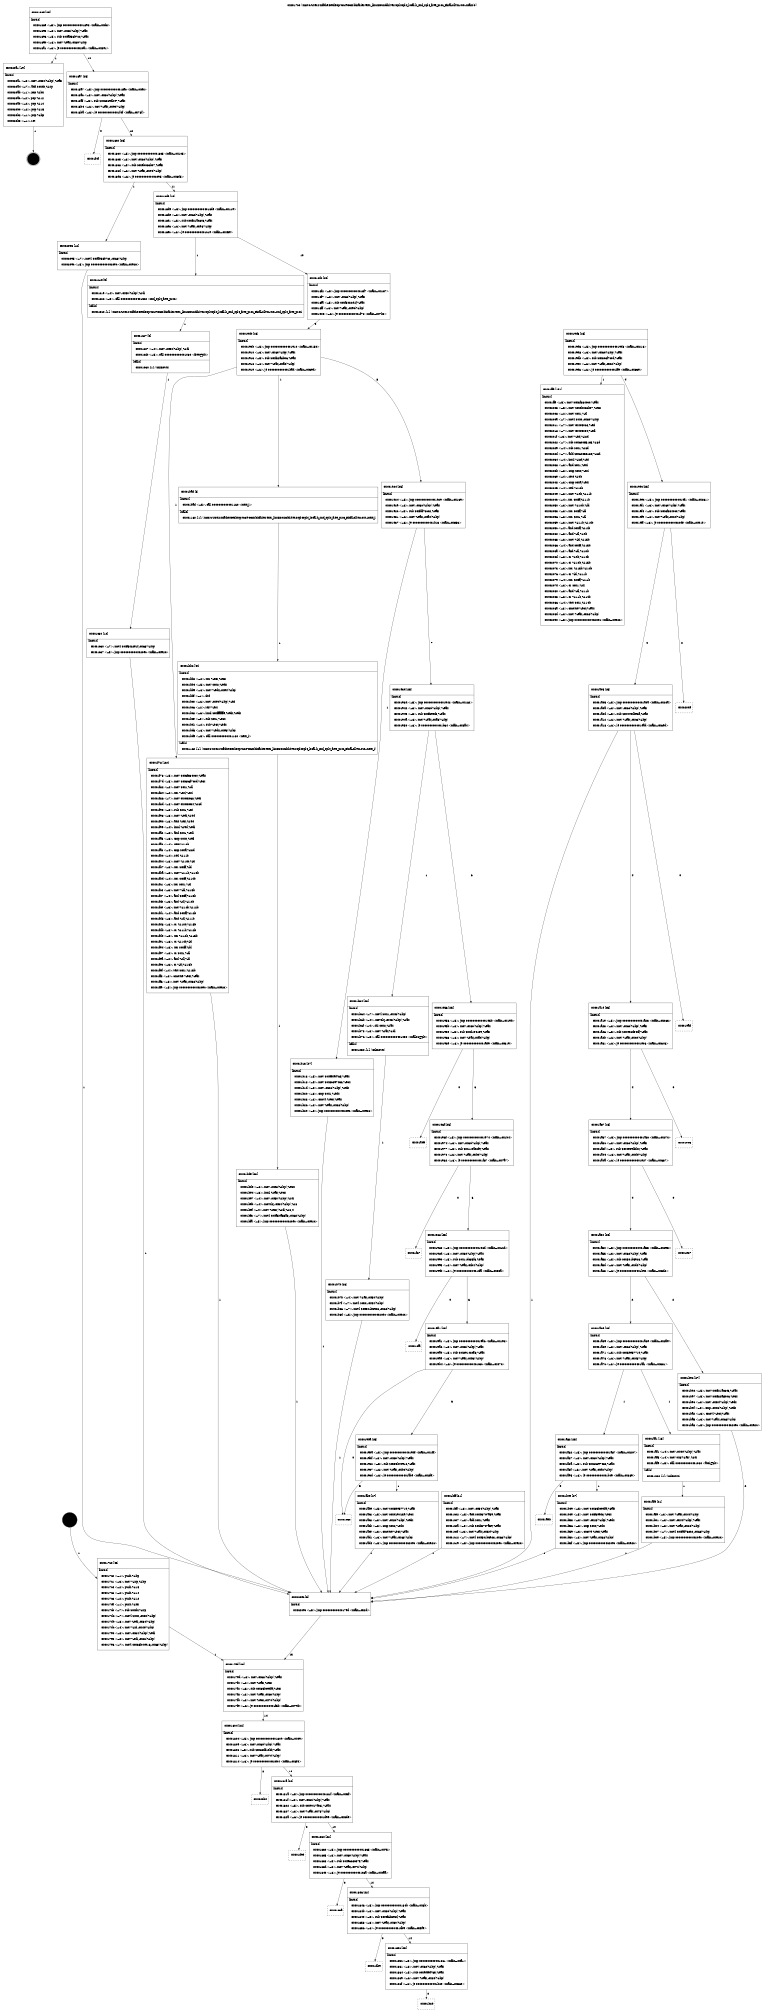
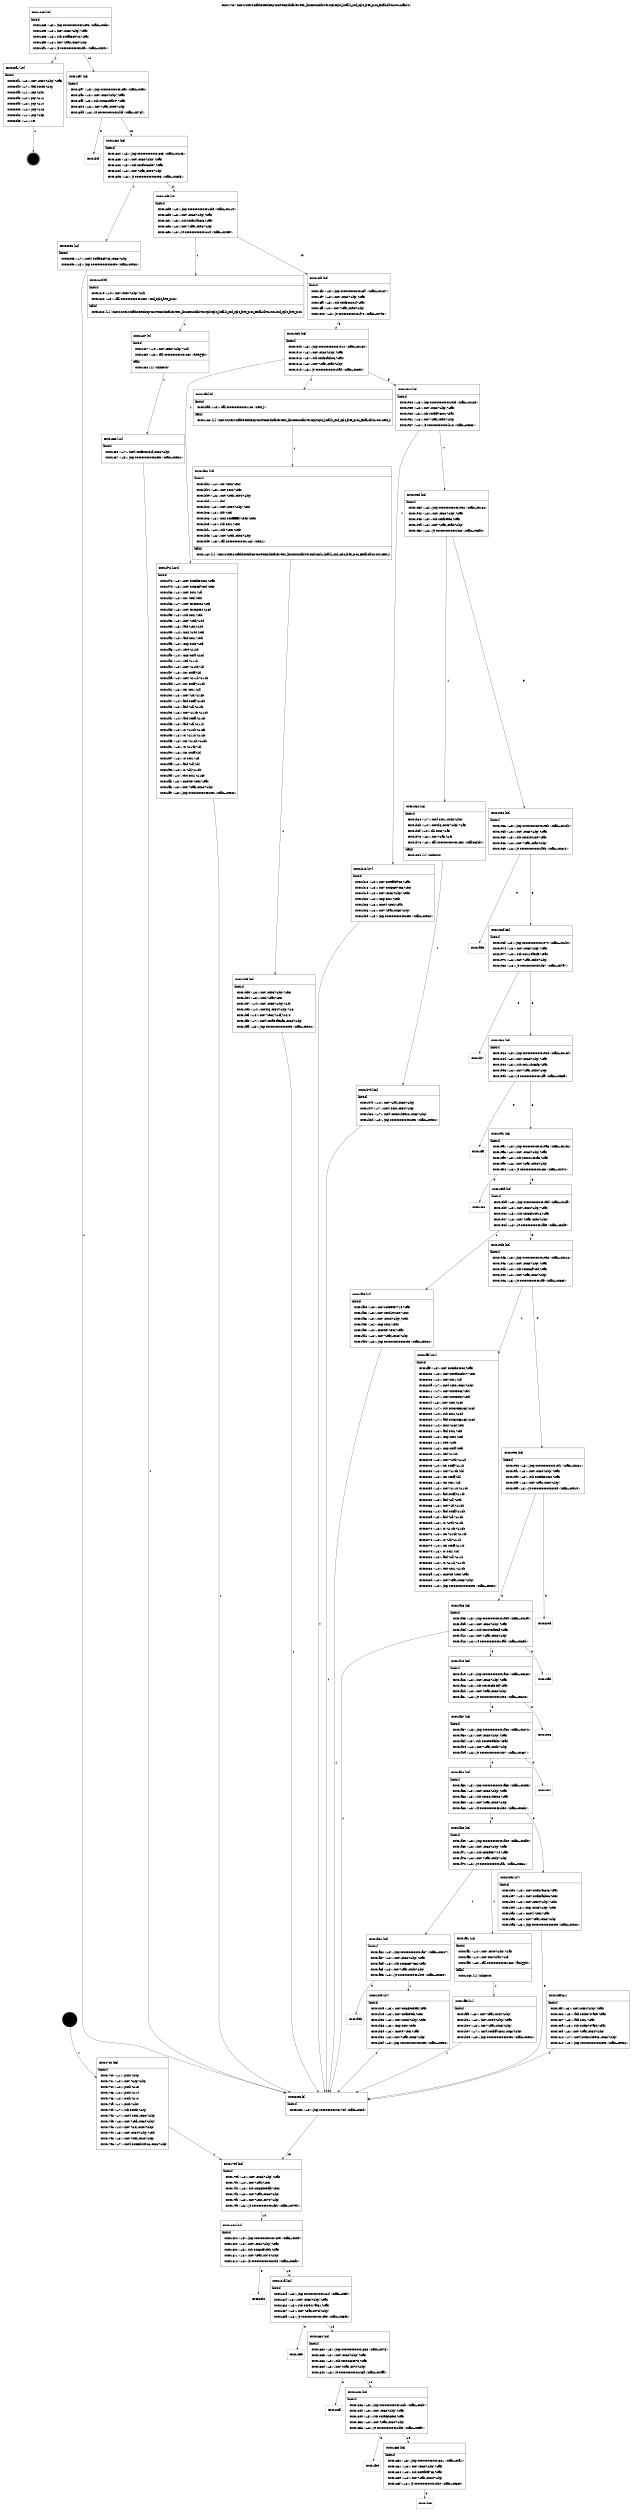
(351, 1495) -> (531, 1234)
